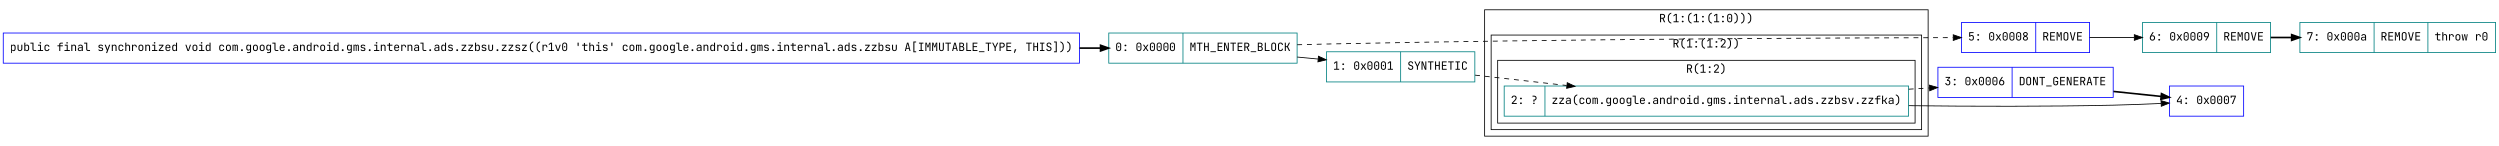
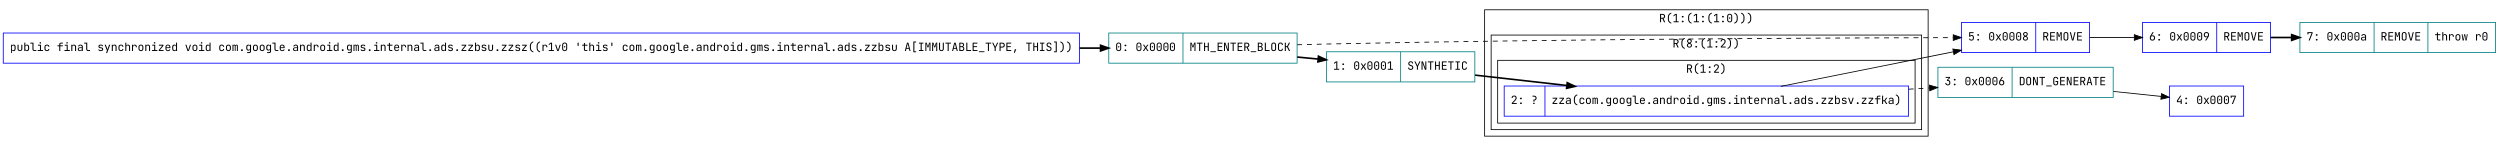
(2207, 38) -> (2207, 38)
(1706, 44) -> (1706, 44)
(1308, 58) -> (1308, 58)
(1521, 80) -> (1521, 80)
(2026, 82) -> (2026, 82)
(2137, 94) -> (2137, 94)
(1706, 101) -> (1706, 101)
(2035, 106) -> (1867, 69)
